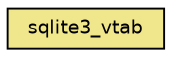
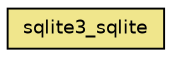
(86, 29) -> (86, 29)
